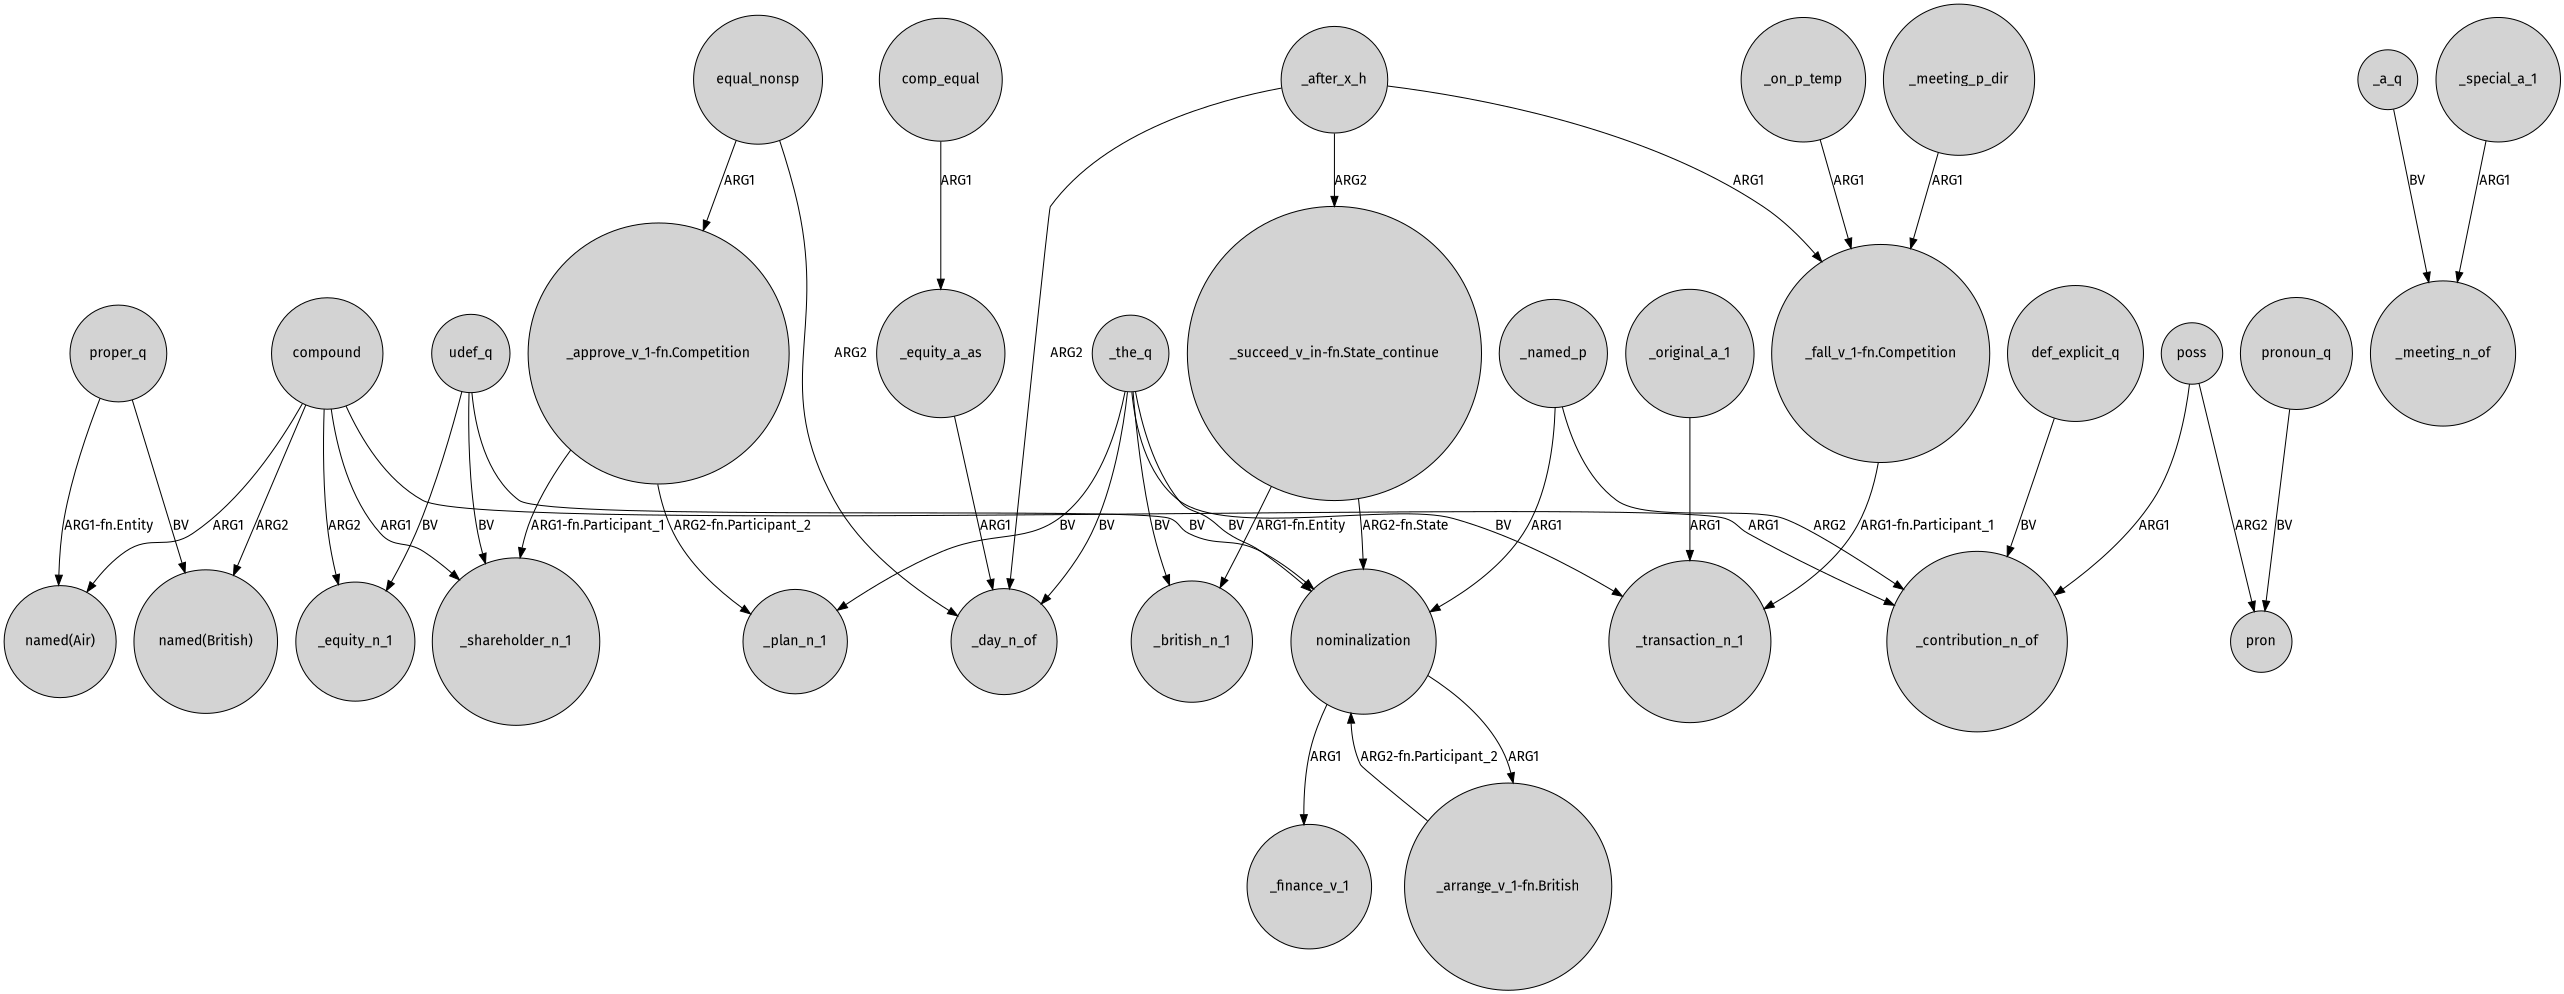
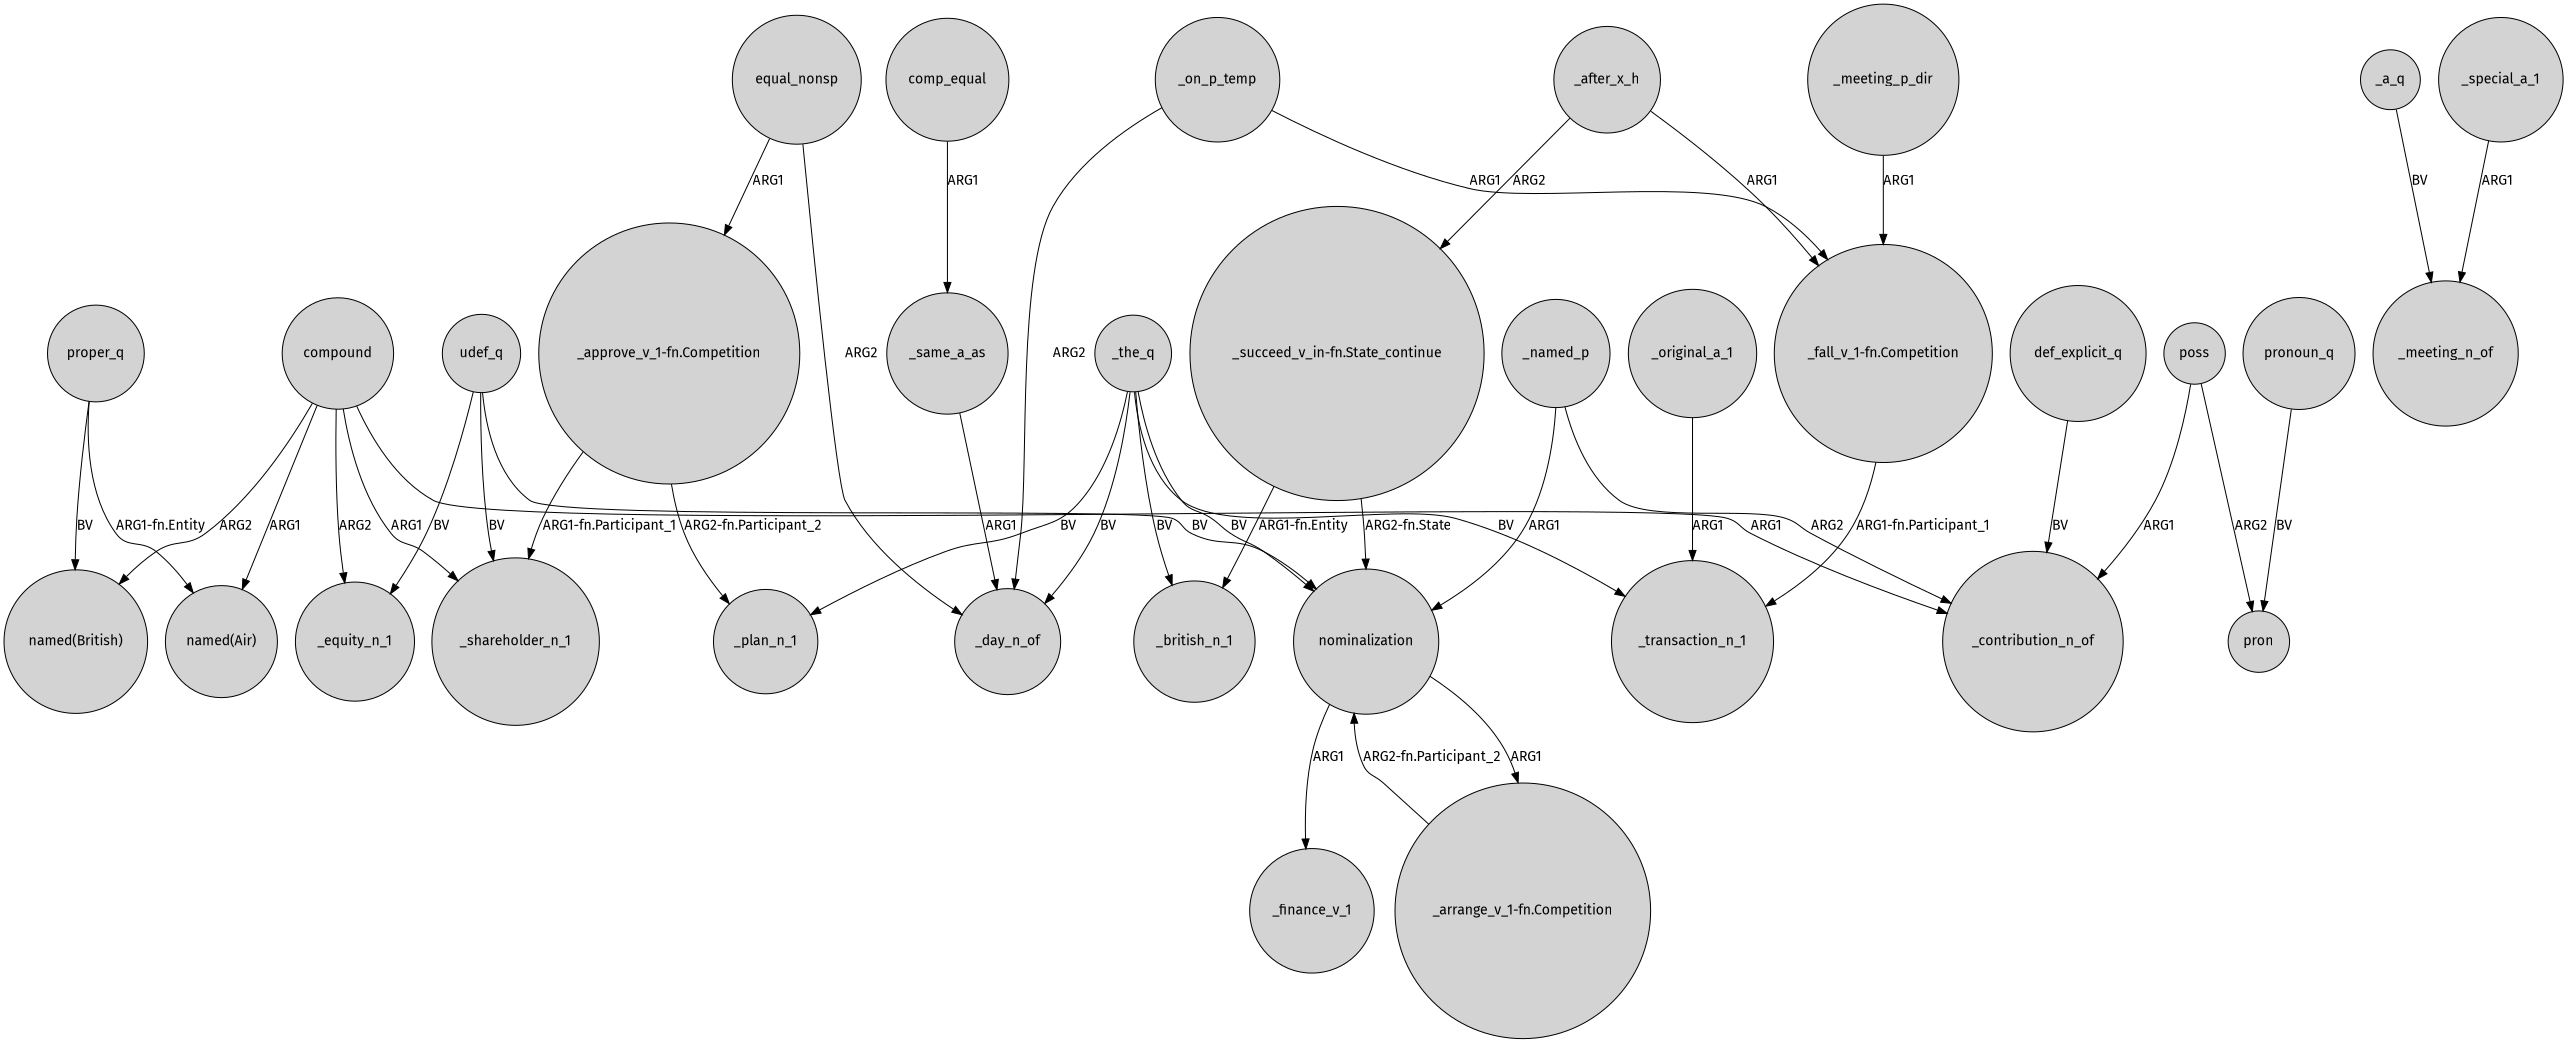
(1044, 261) -> (1029, 317)
(941, 353) -> (947, 353)
(1508, 887) -> (1523, 911)
